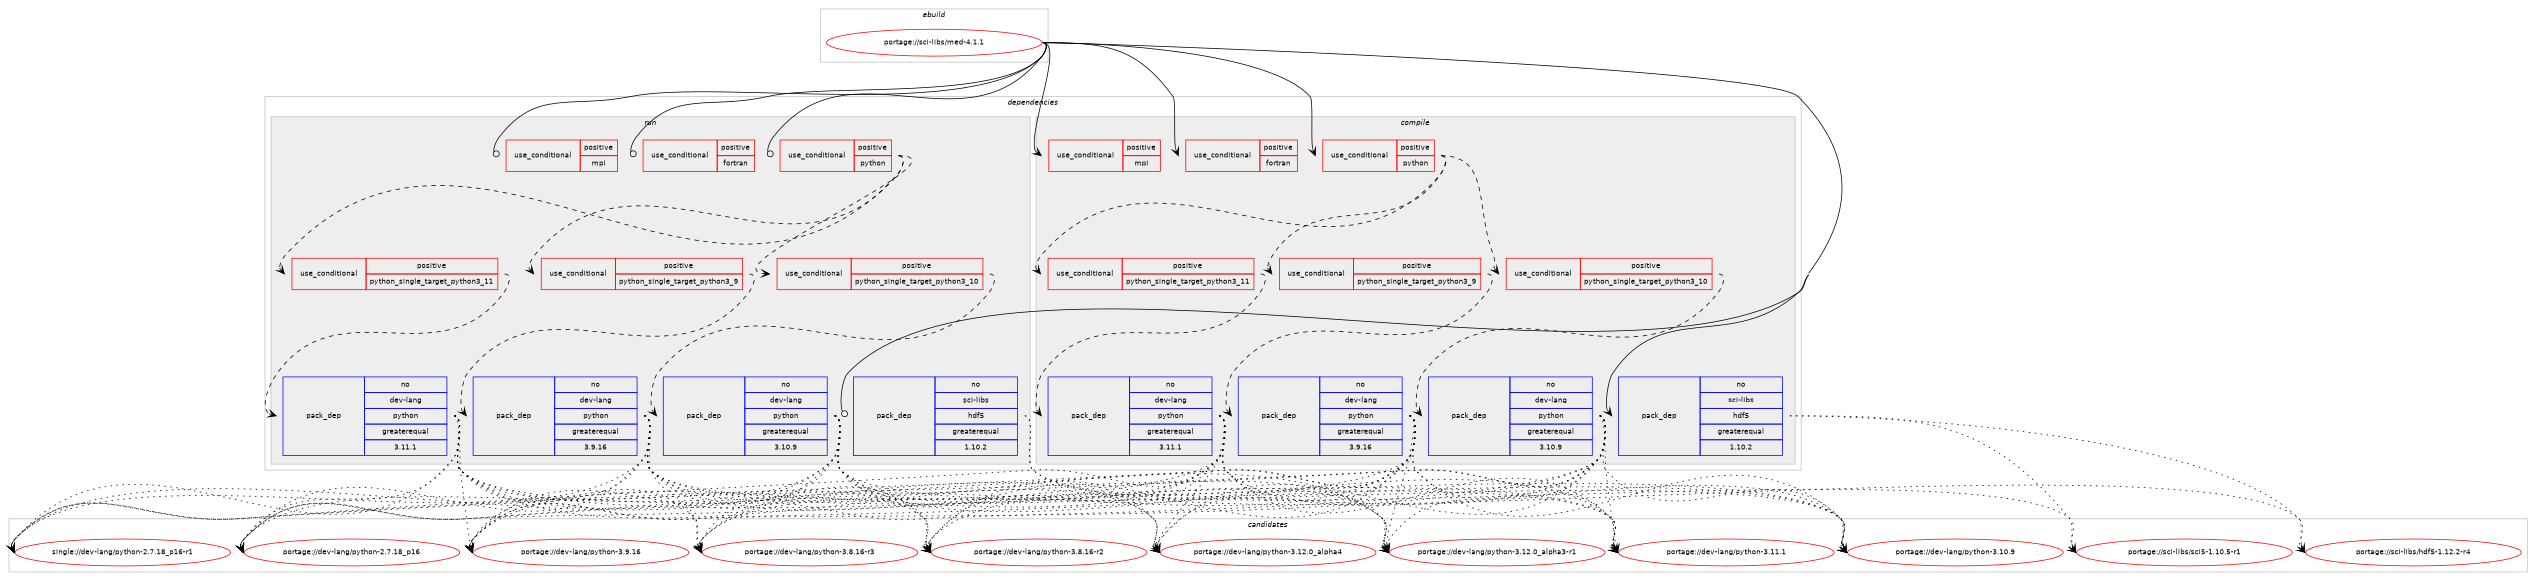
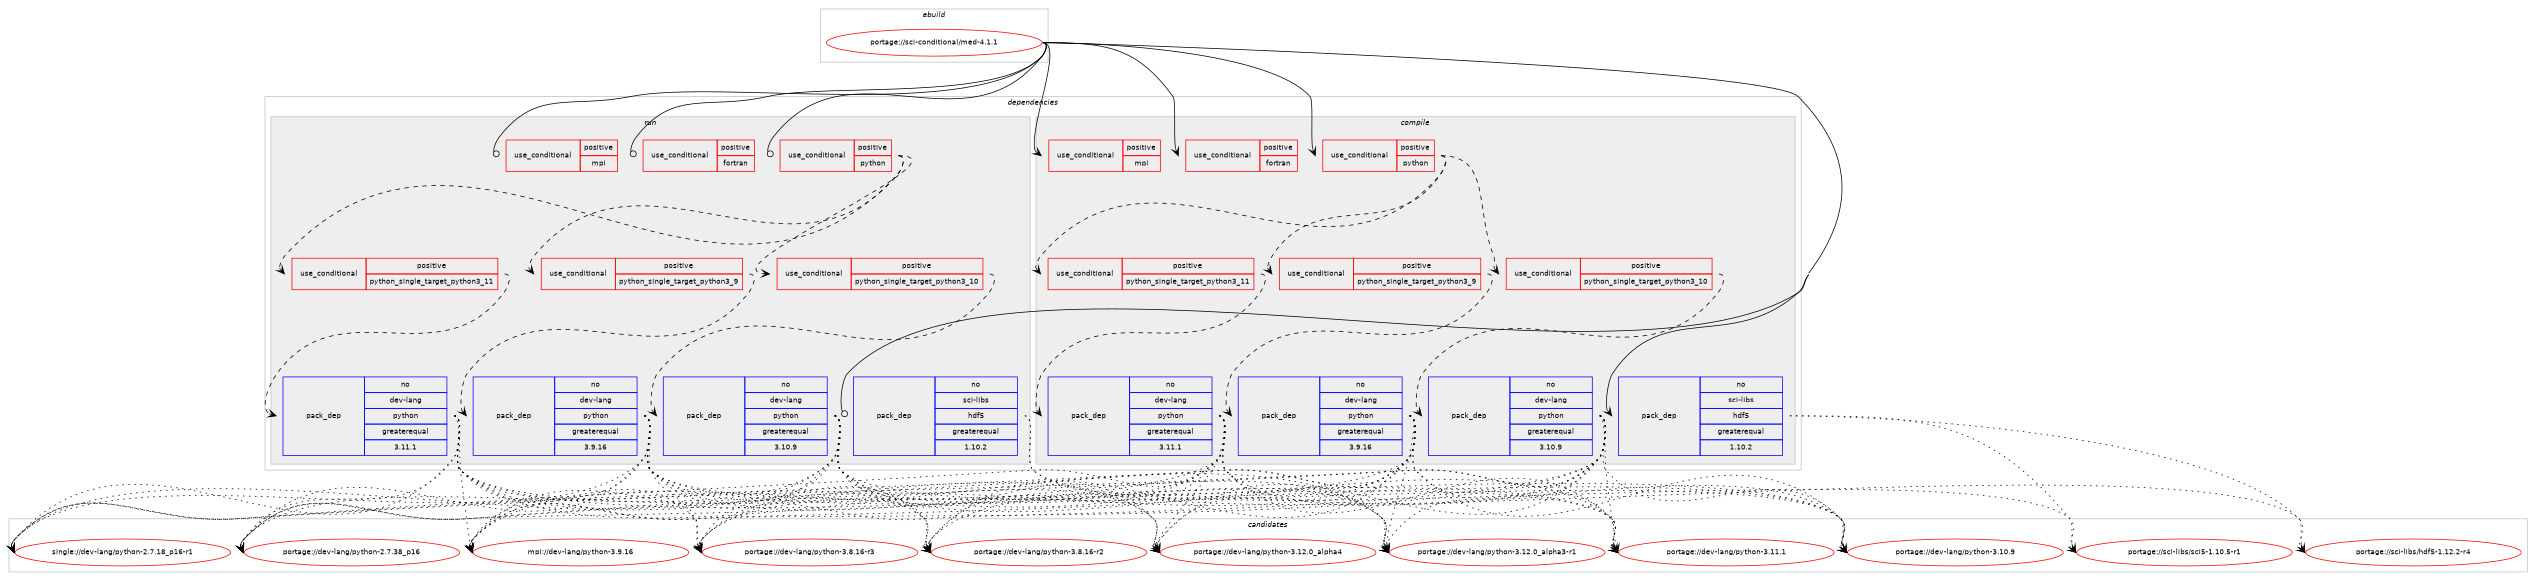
(934, 43) -> (934, 43)
(352, 552) -> (352, 552)
(581, 552) -> (581, 552)
